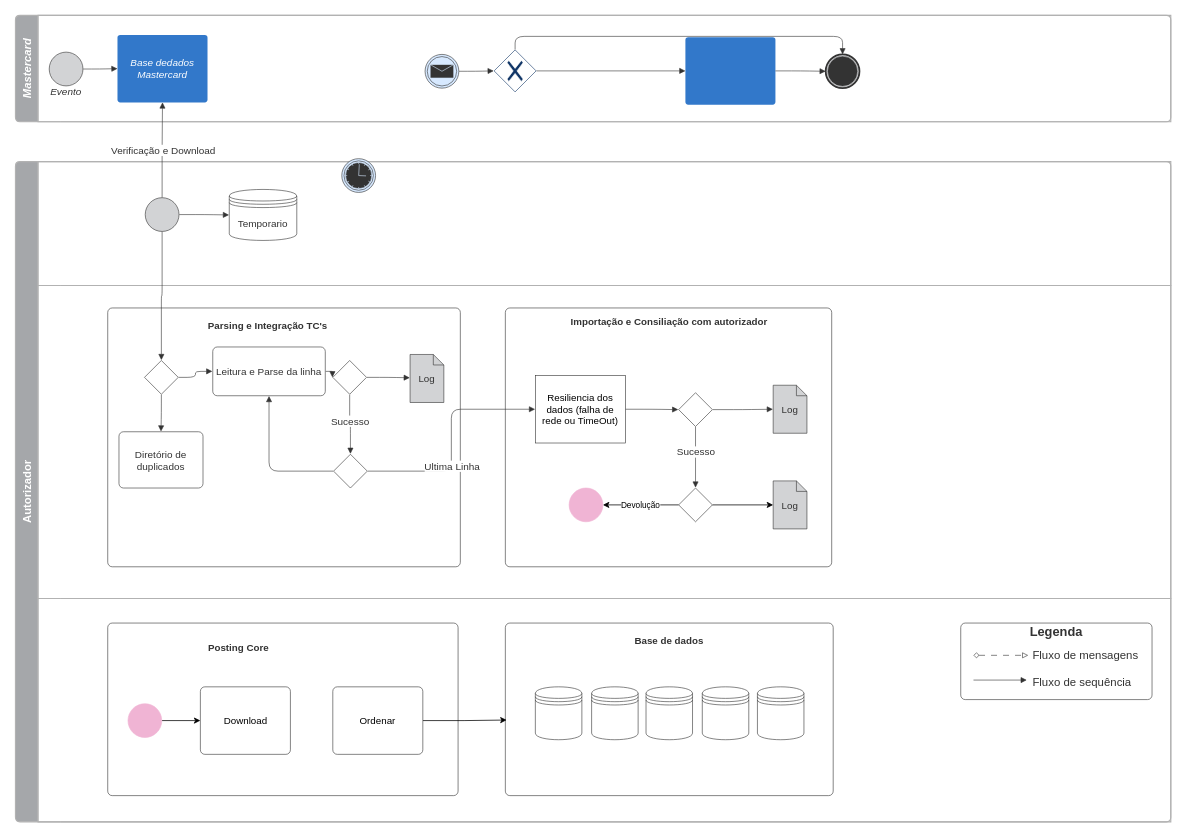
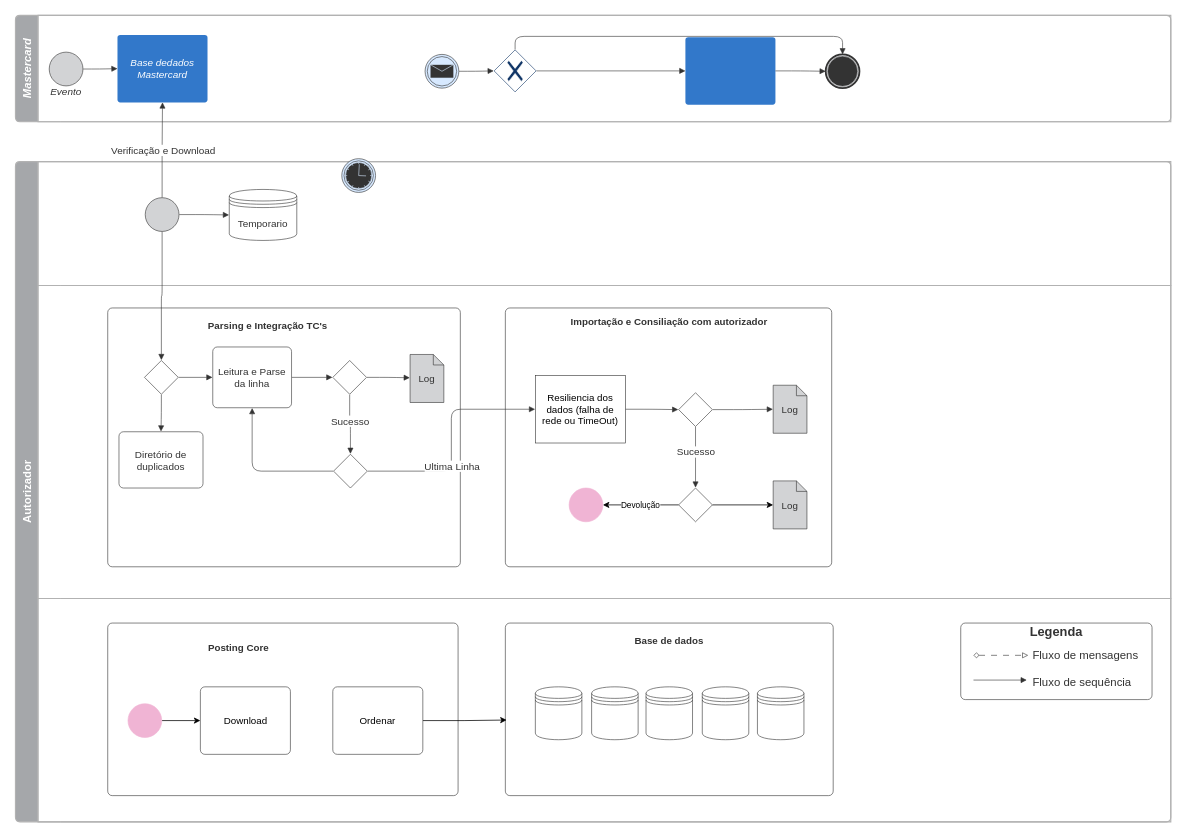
(269, 371) -> (252, 377)
